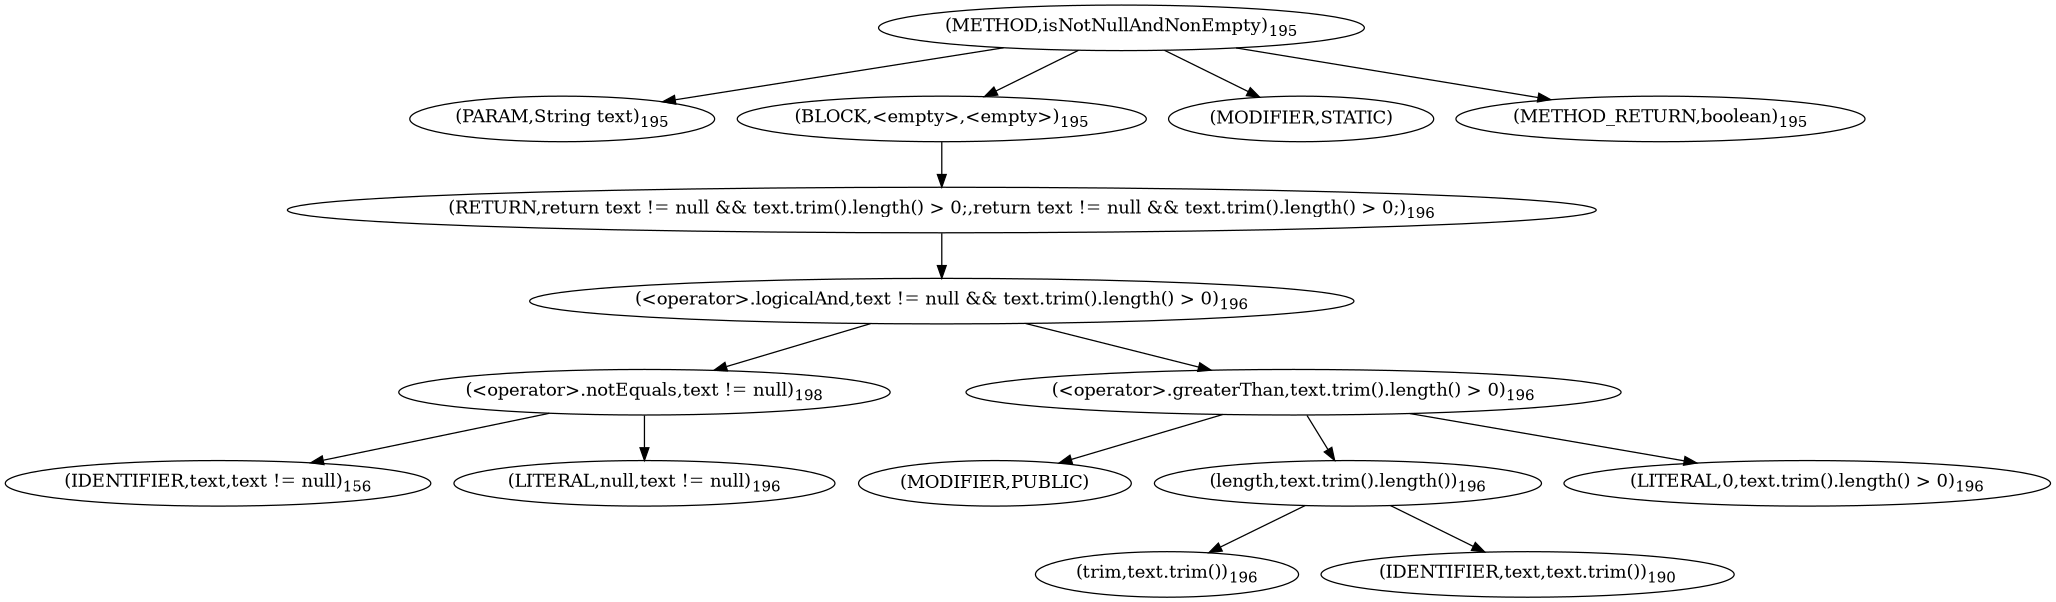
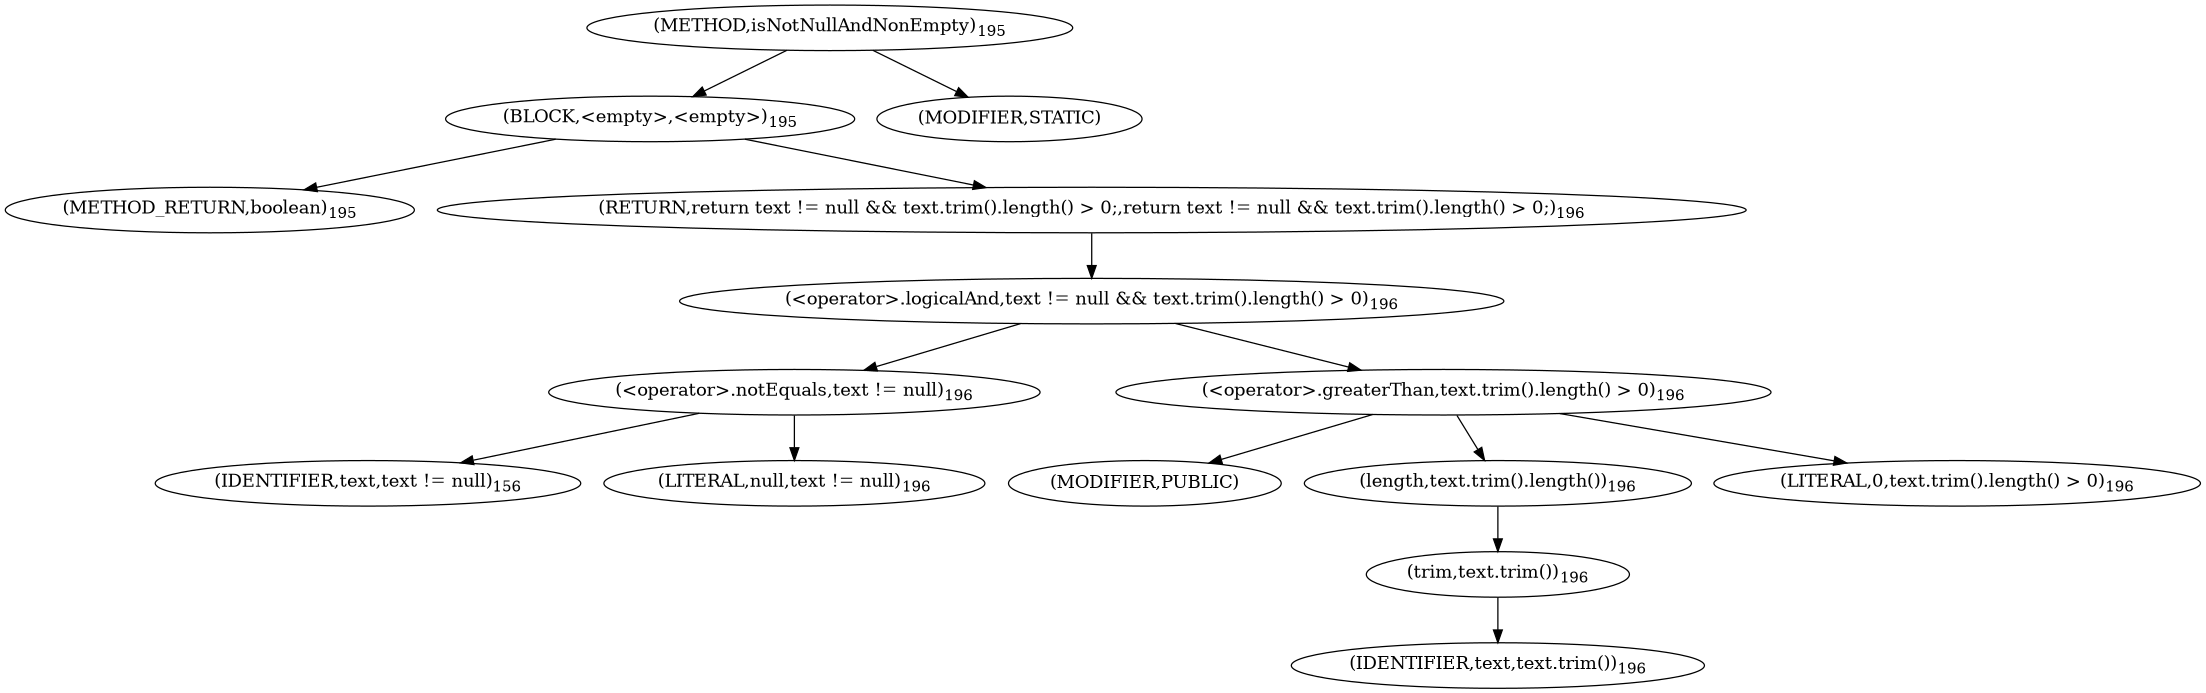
(1387, 73) -> (436, 163)
(562, 119) -> none
(809, 390) -> (959, 390)
(1432, 526) -> (1498, 614)
(1662, 573) -> (1632, 664)
